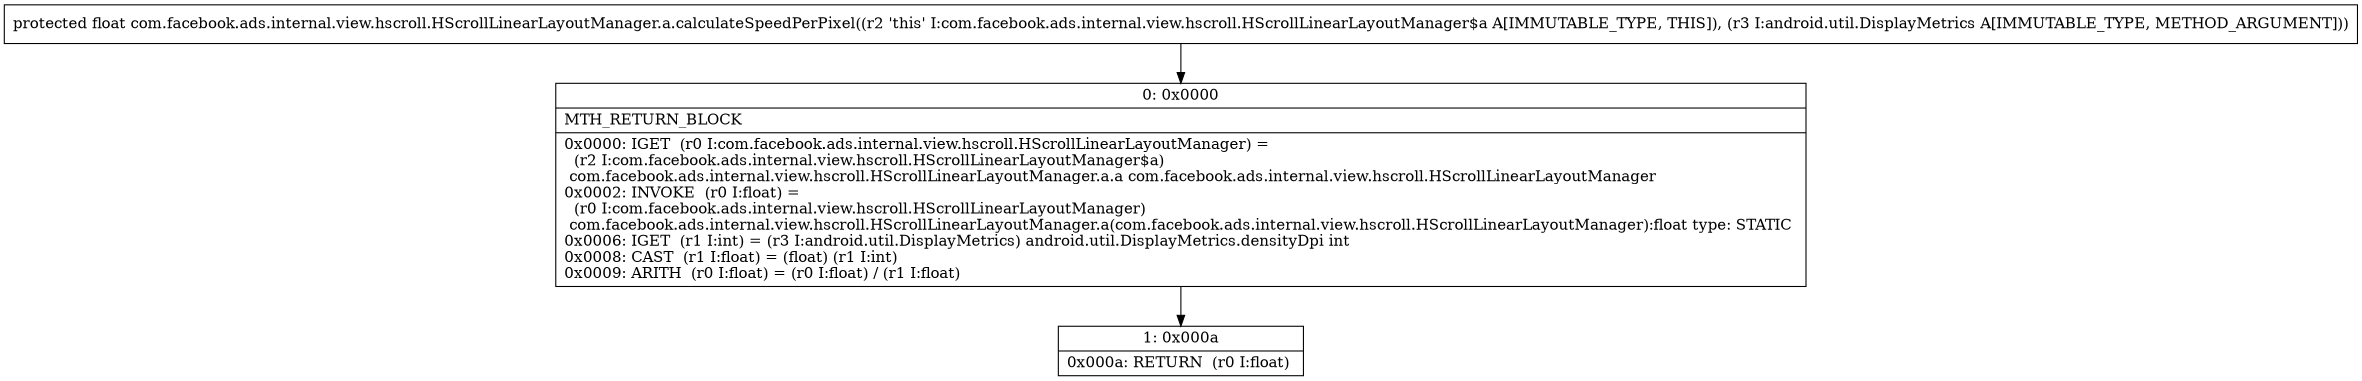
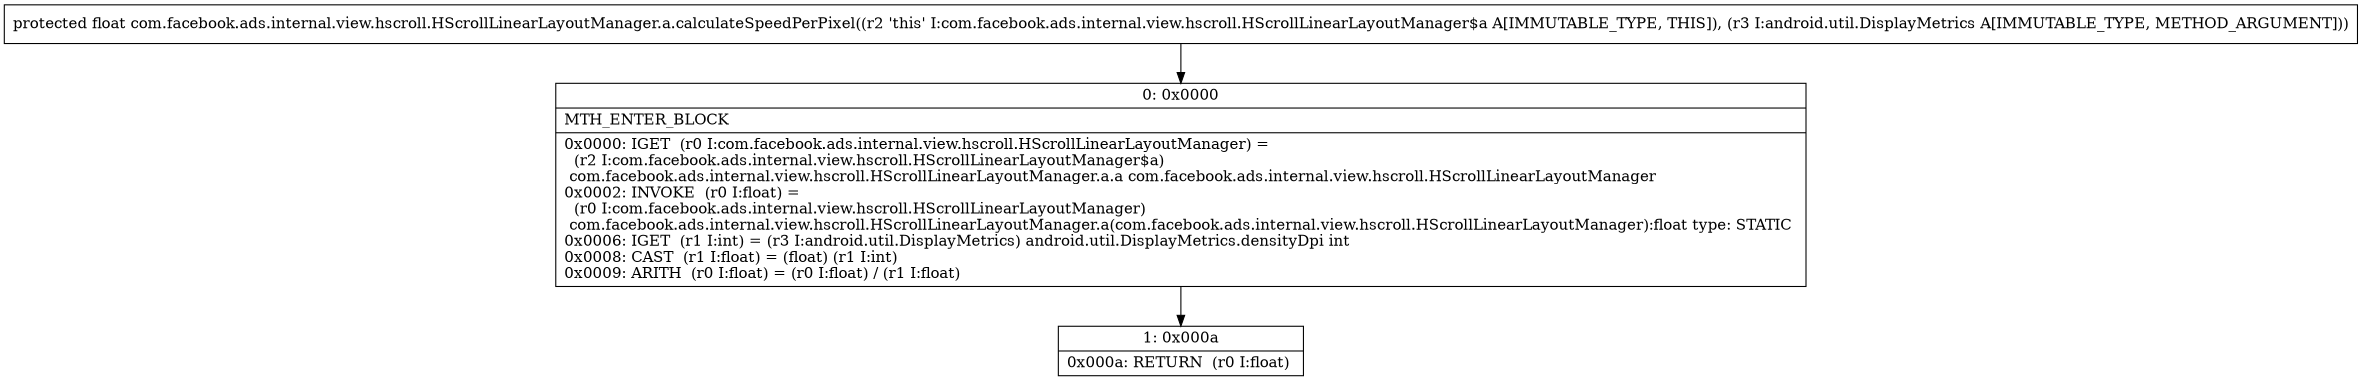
(654, 120) -> (647, 120)
